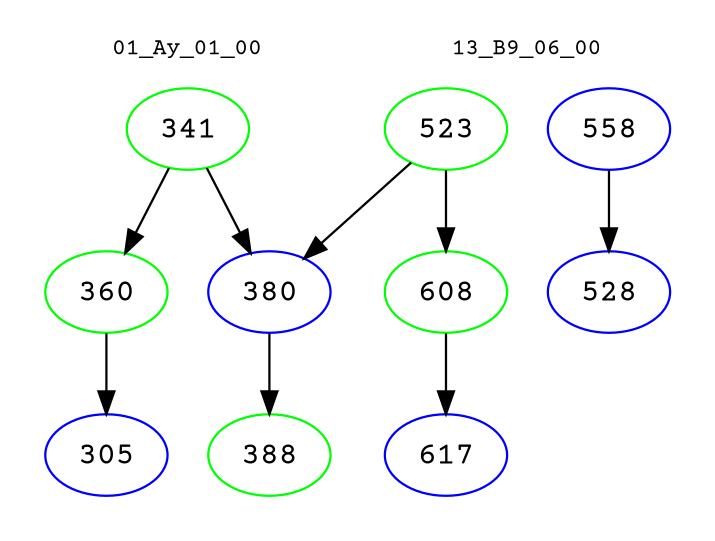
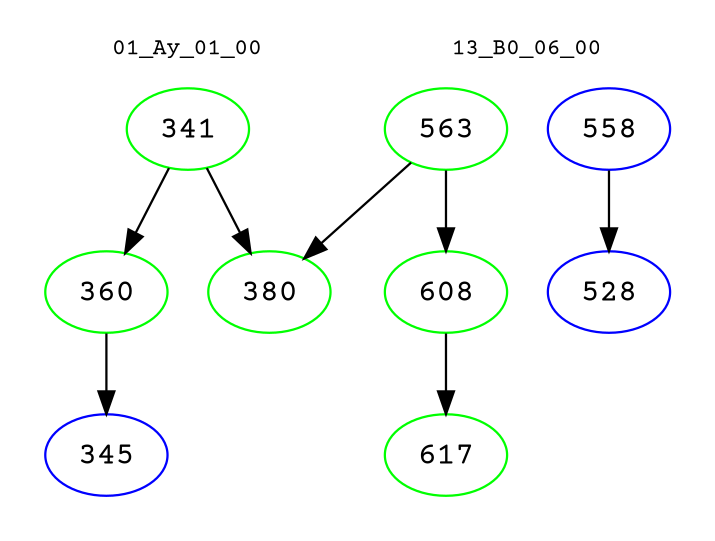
(527, 49) -> (527, 49)
(446, 129) -> (446, 129)
(269, 292) -> (269, 292)
(106, 455) -> (106, 455)
(269, 455) -> none
(446, 455) -> (446, 455)
